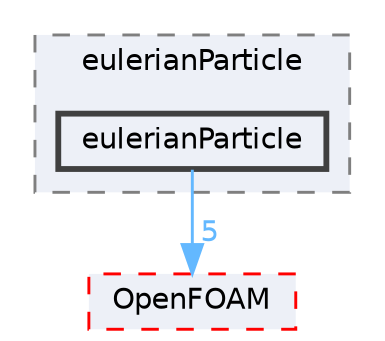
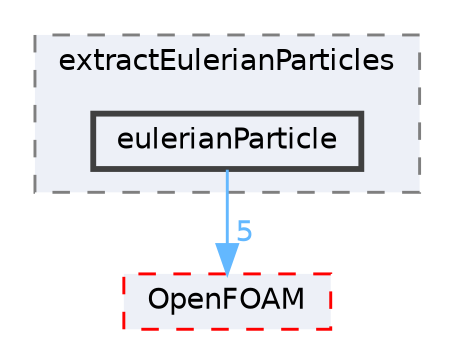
(192, 63) -> (227, 63)
